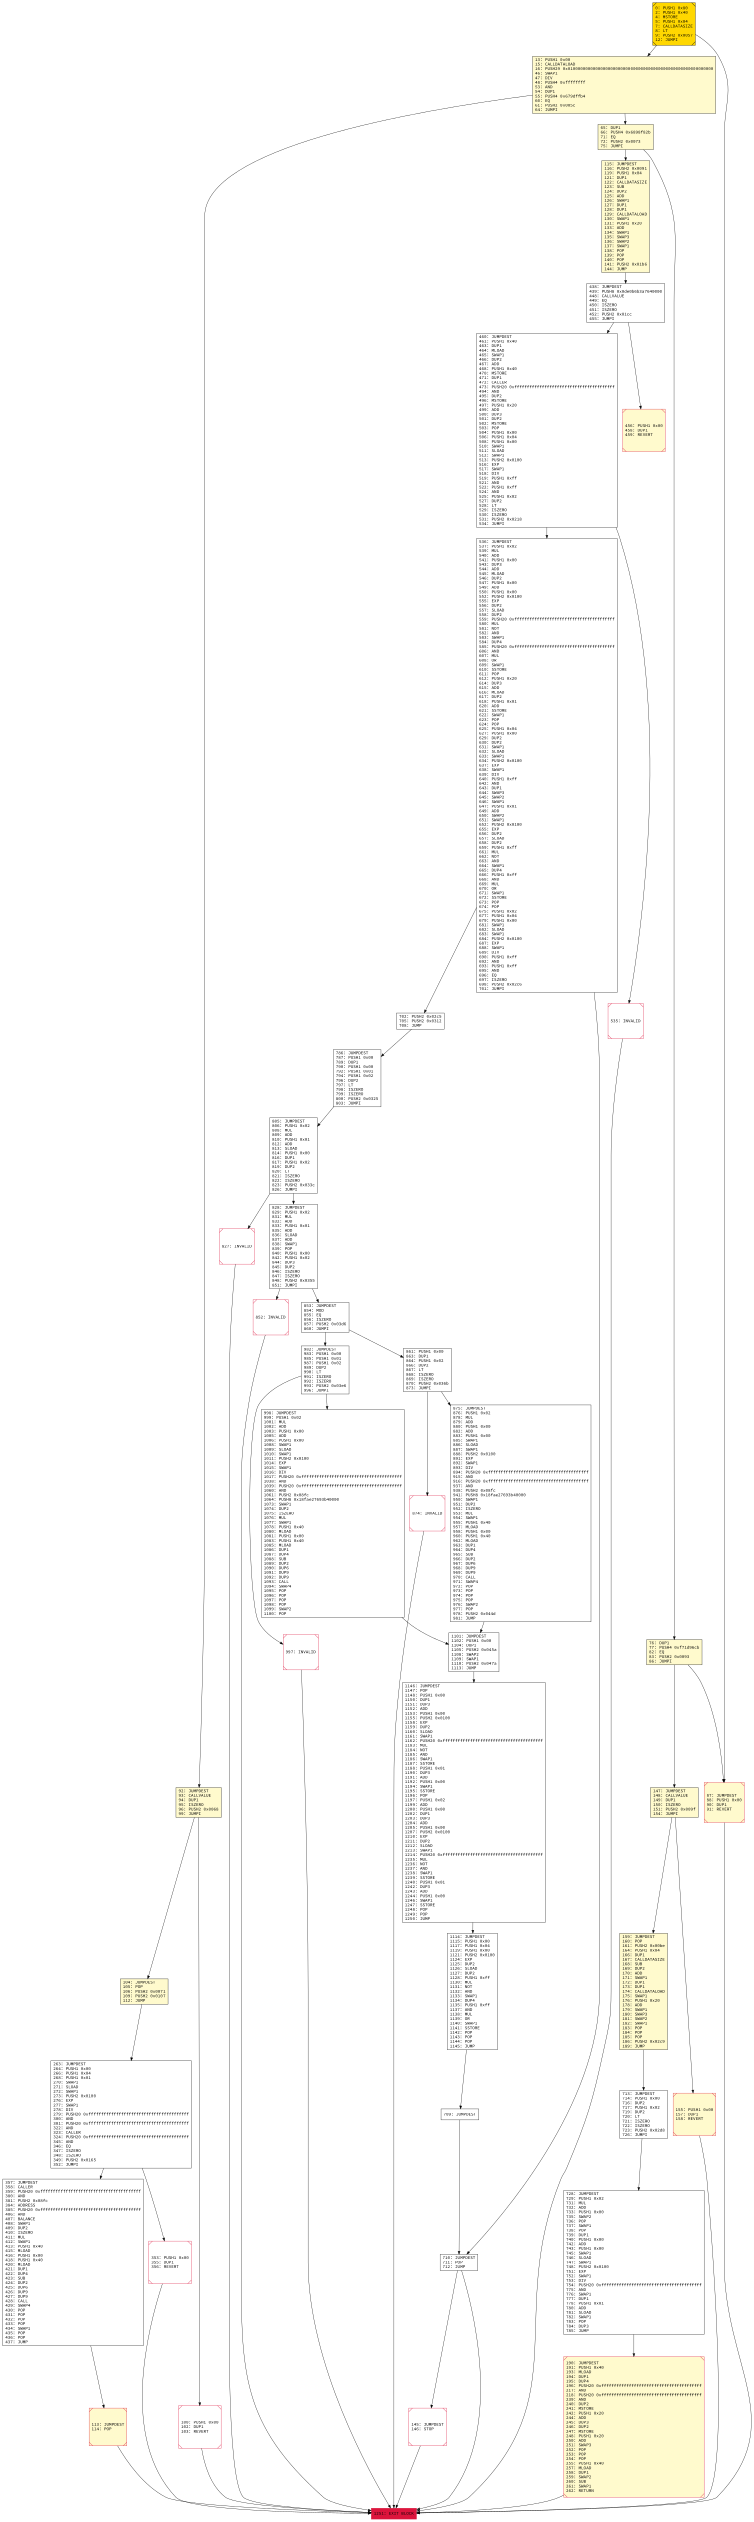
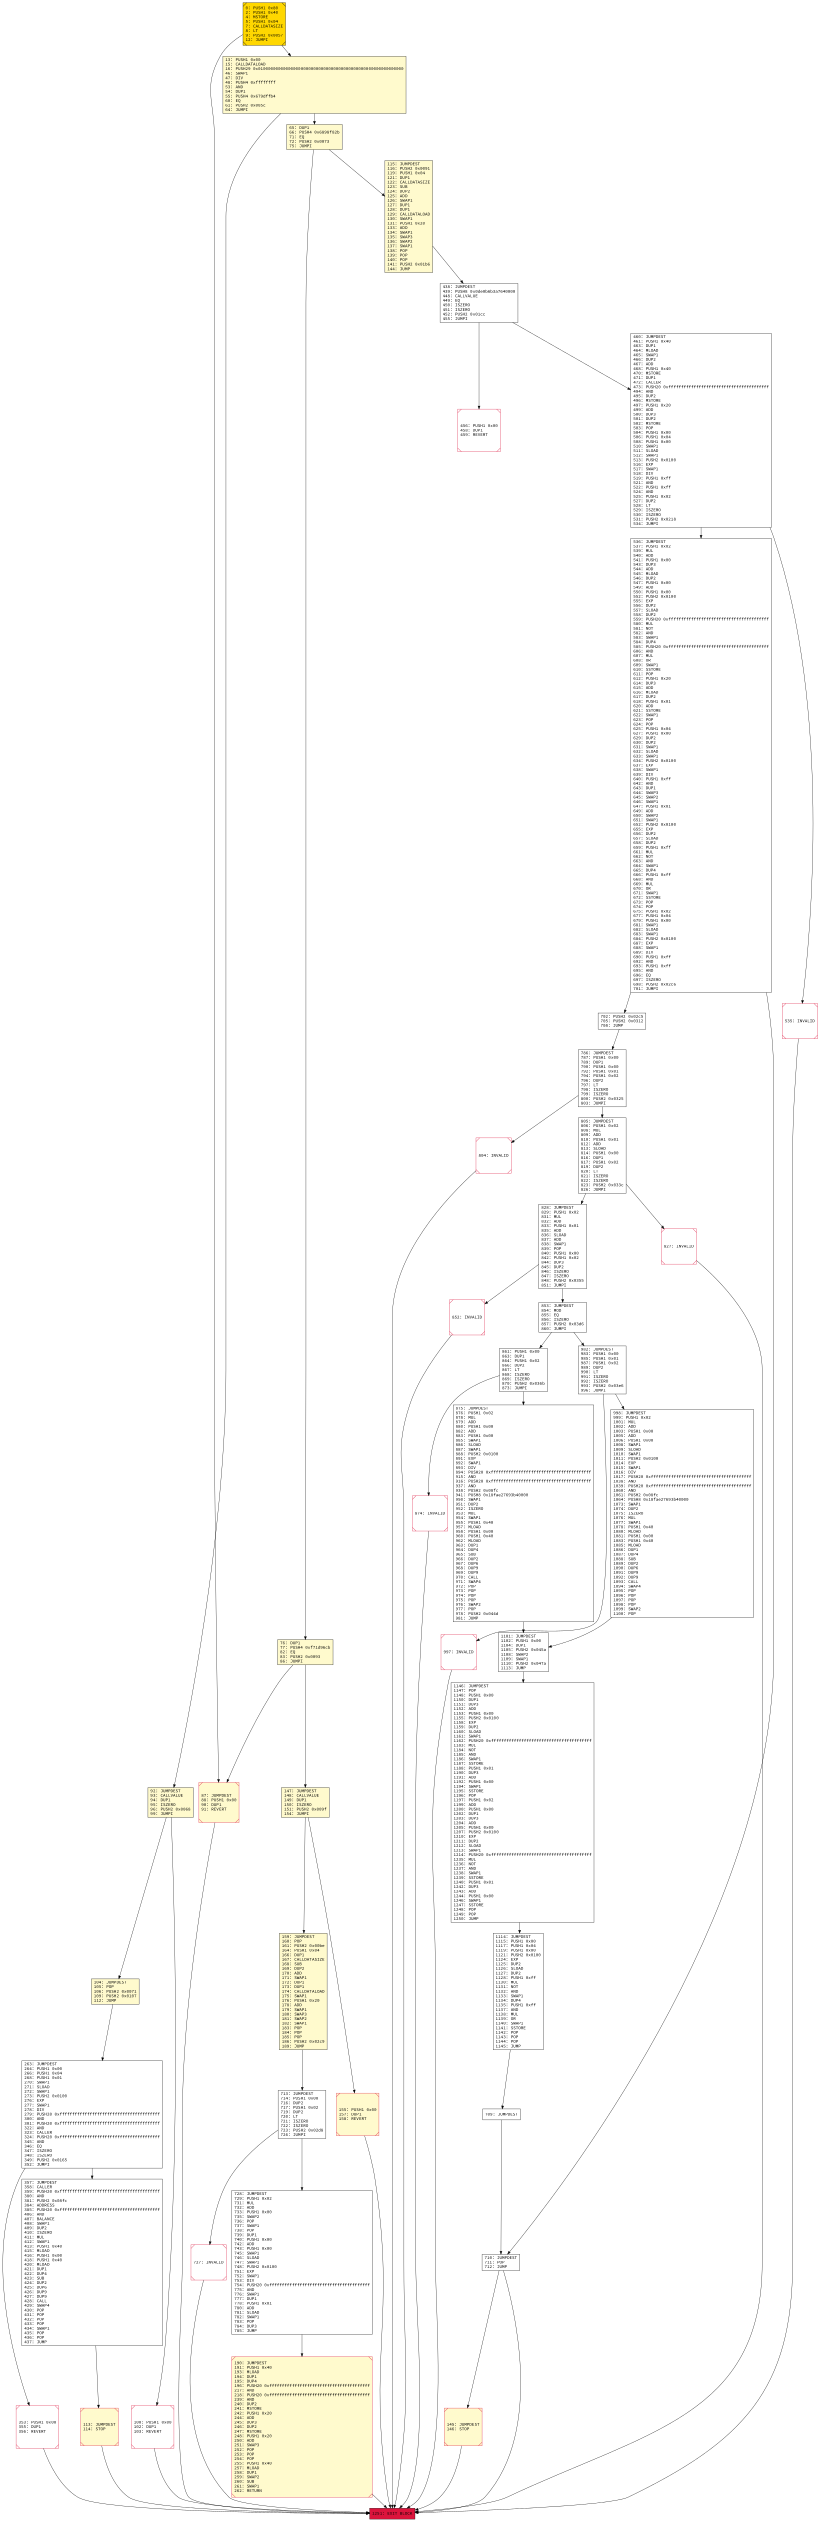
(644, 430) -> (479, 430)
none -> (494, 1156)
none -> (209, 2262)
(108, 2427) -> (99, 2427)
(428, 2427) -> (463, 2427)
(394, 2514) -> (392, 2514)
